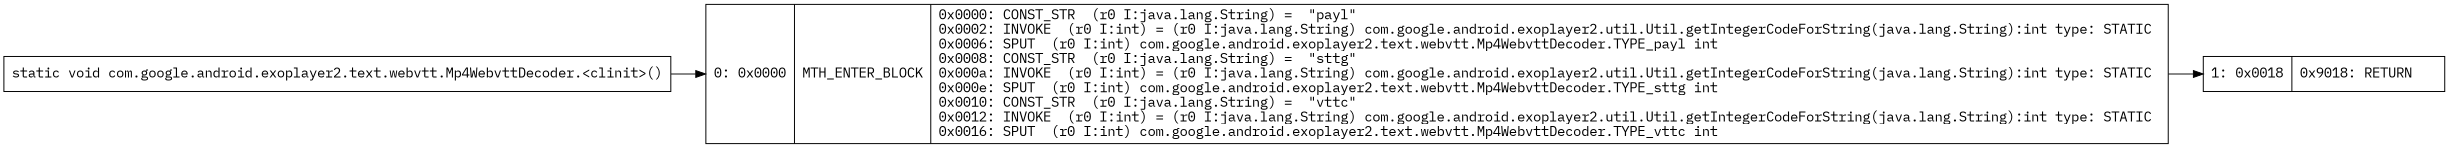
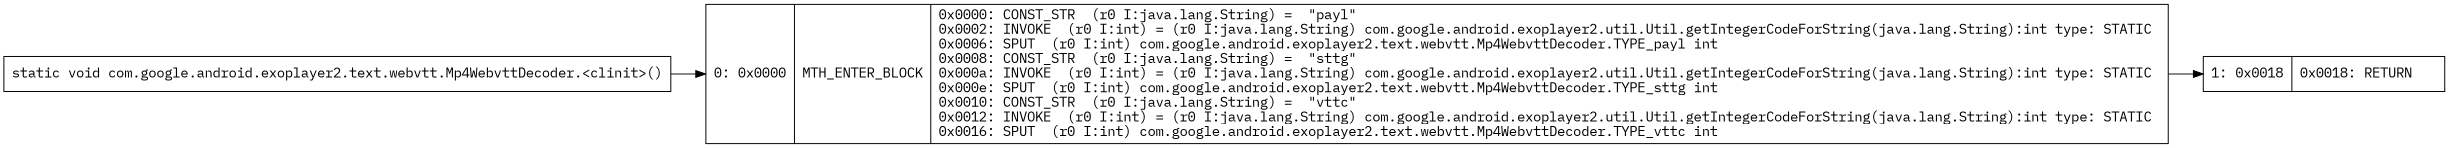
(2368, 74) -> (2368, 74)
